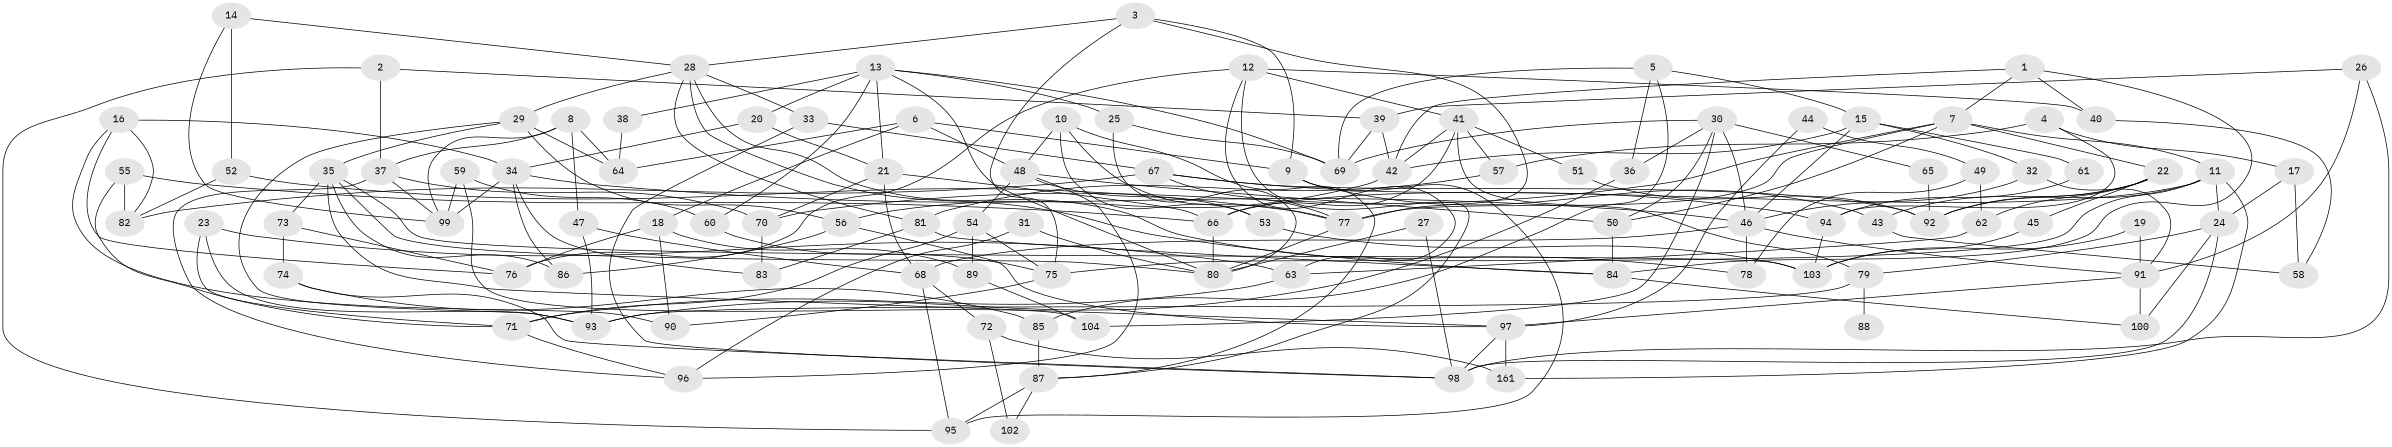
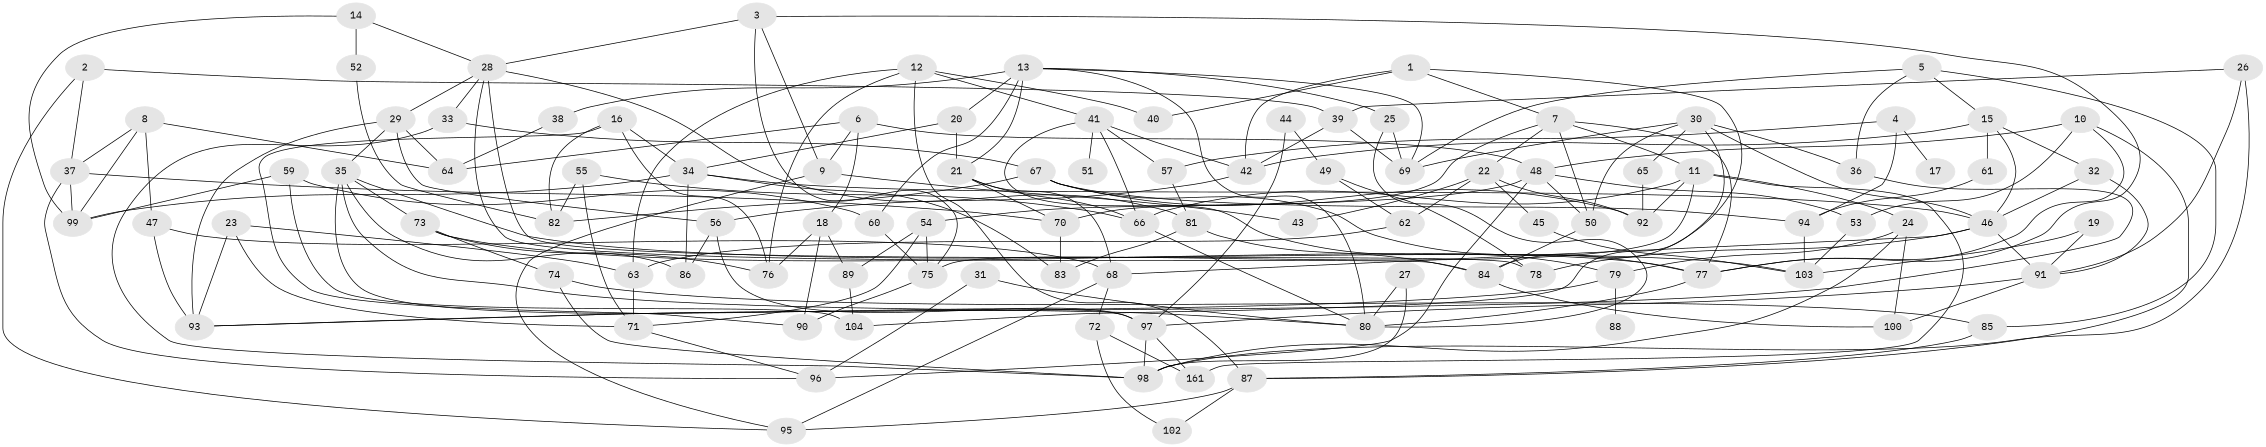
(789, 193) -> (1059, 259)
(1754, 198) -> none
(2257, 198) -> none
(2299, 275) -> none
